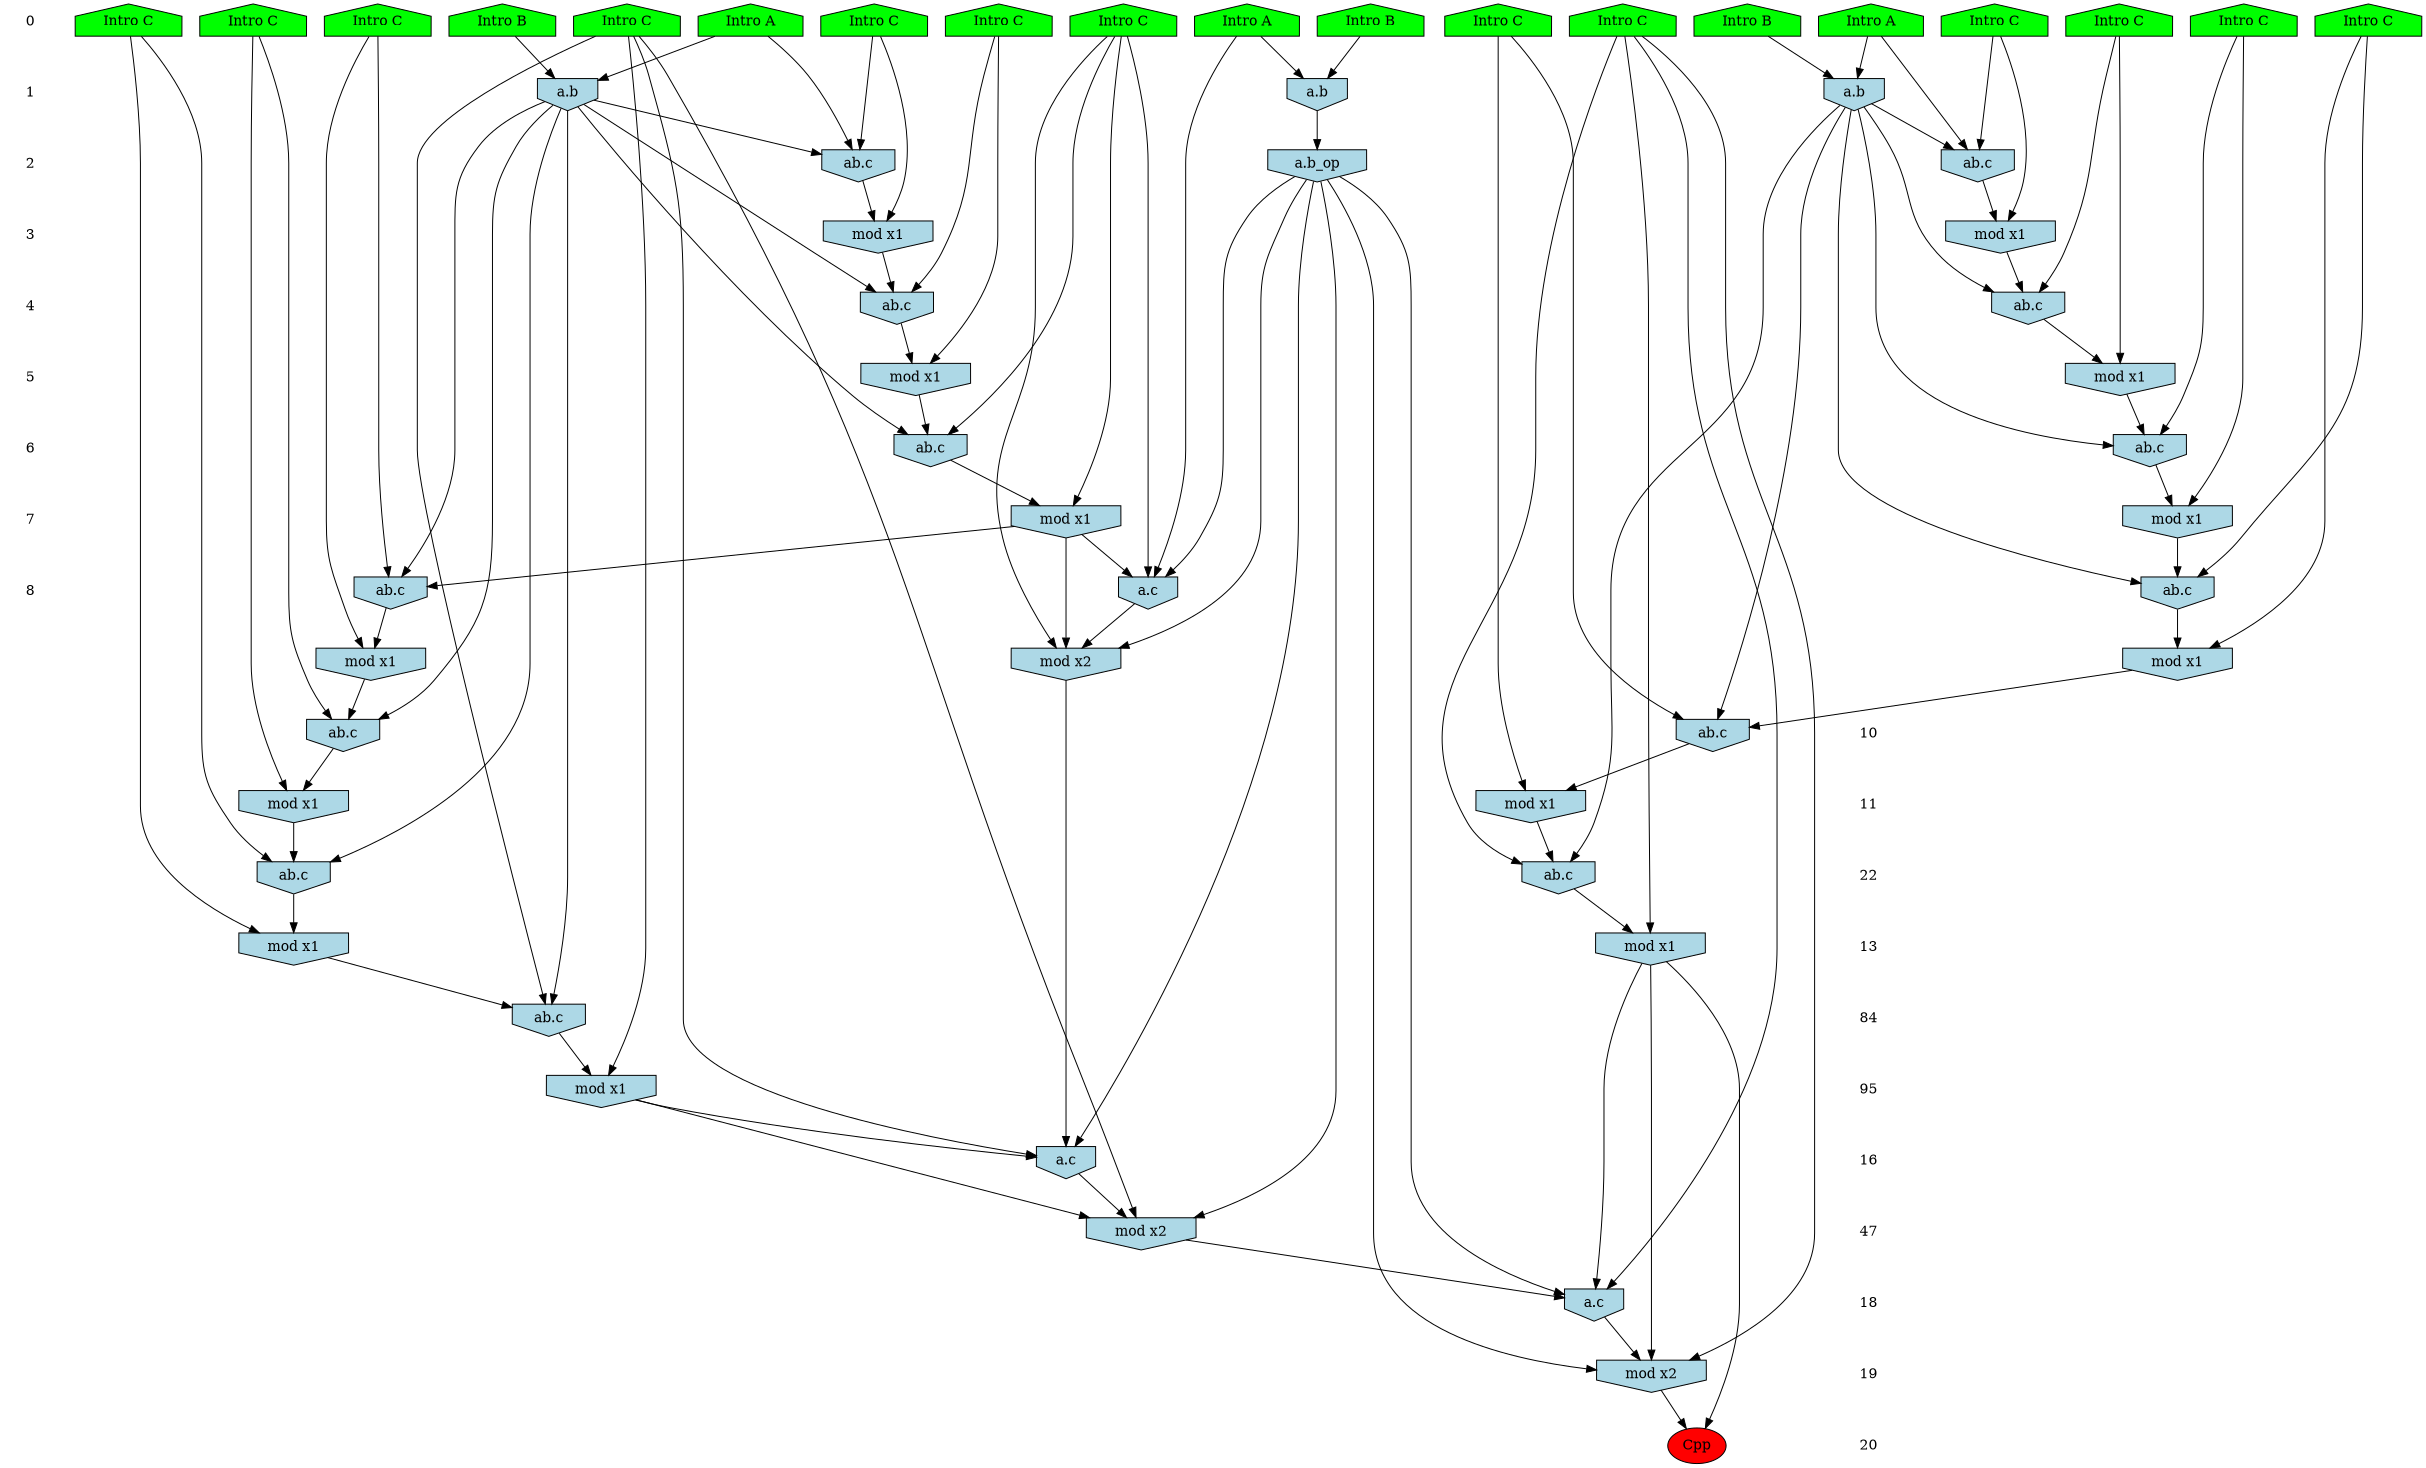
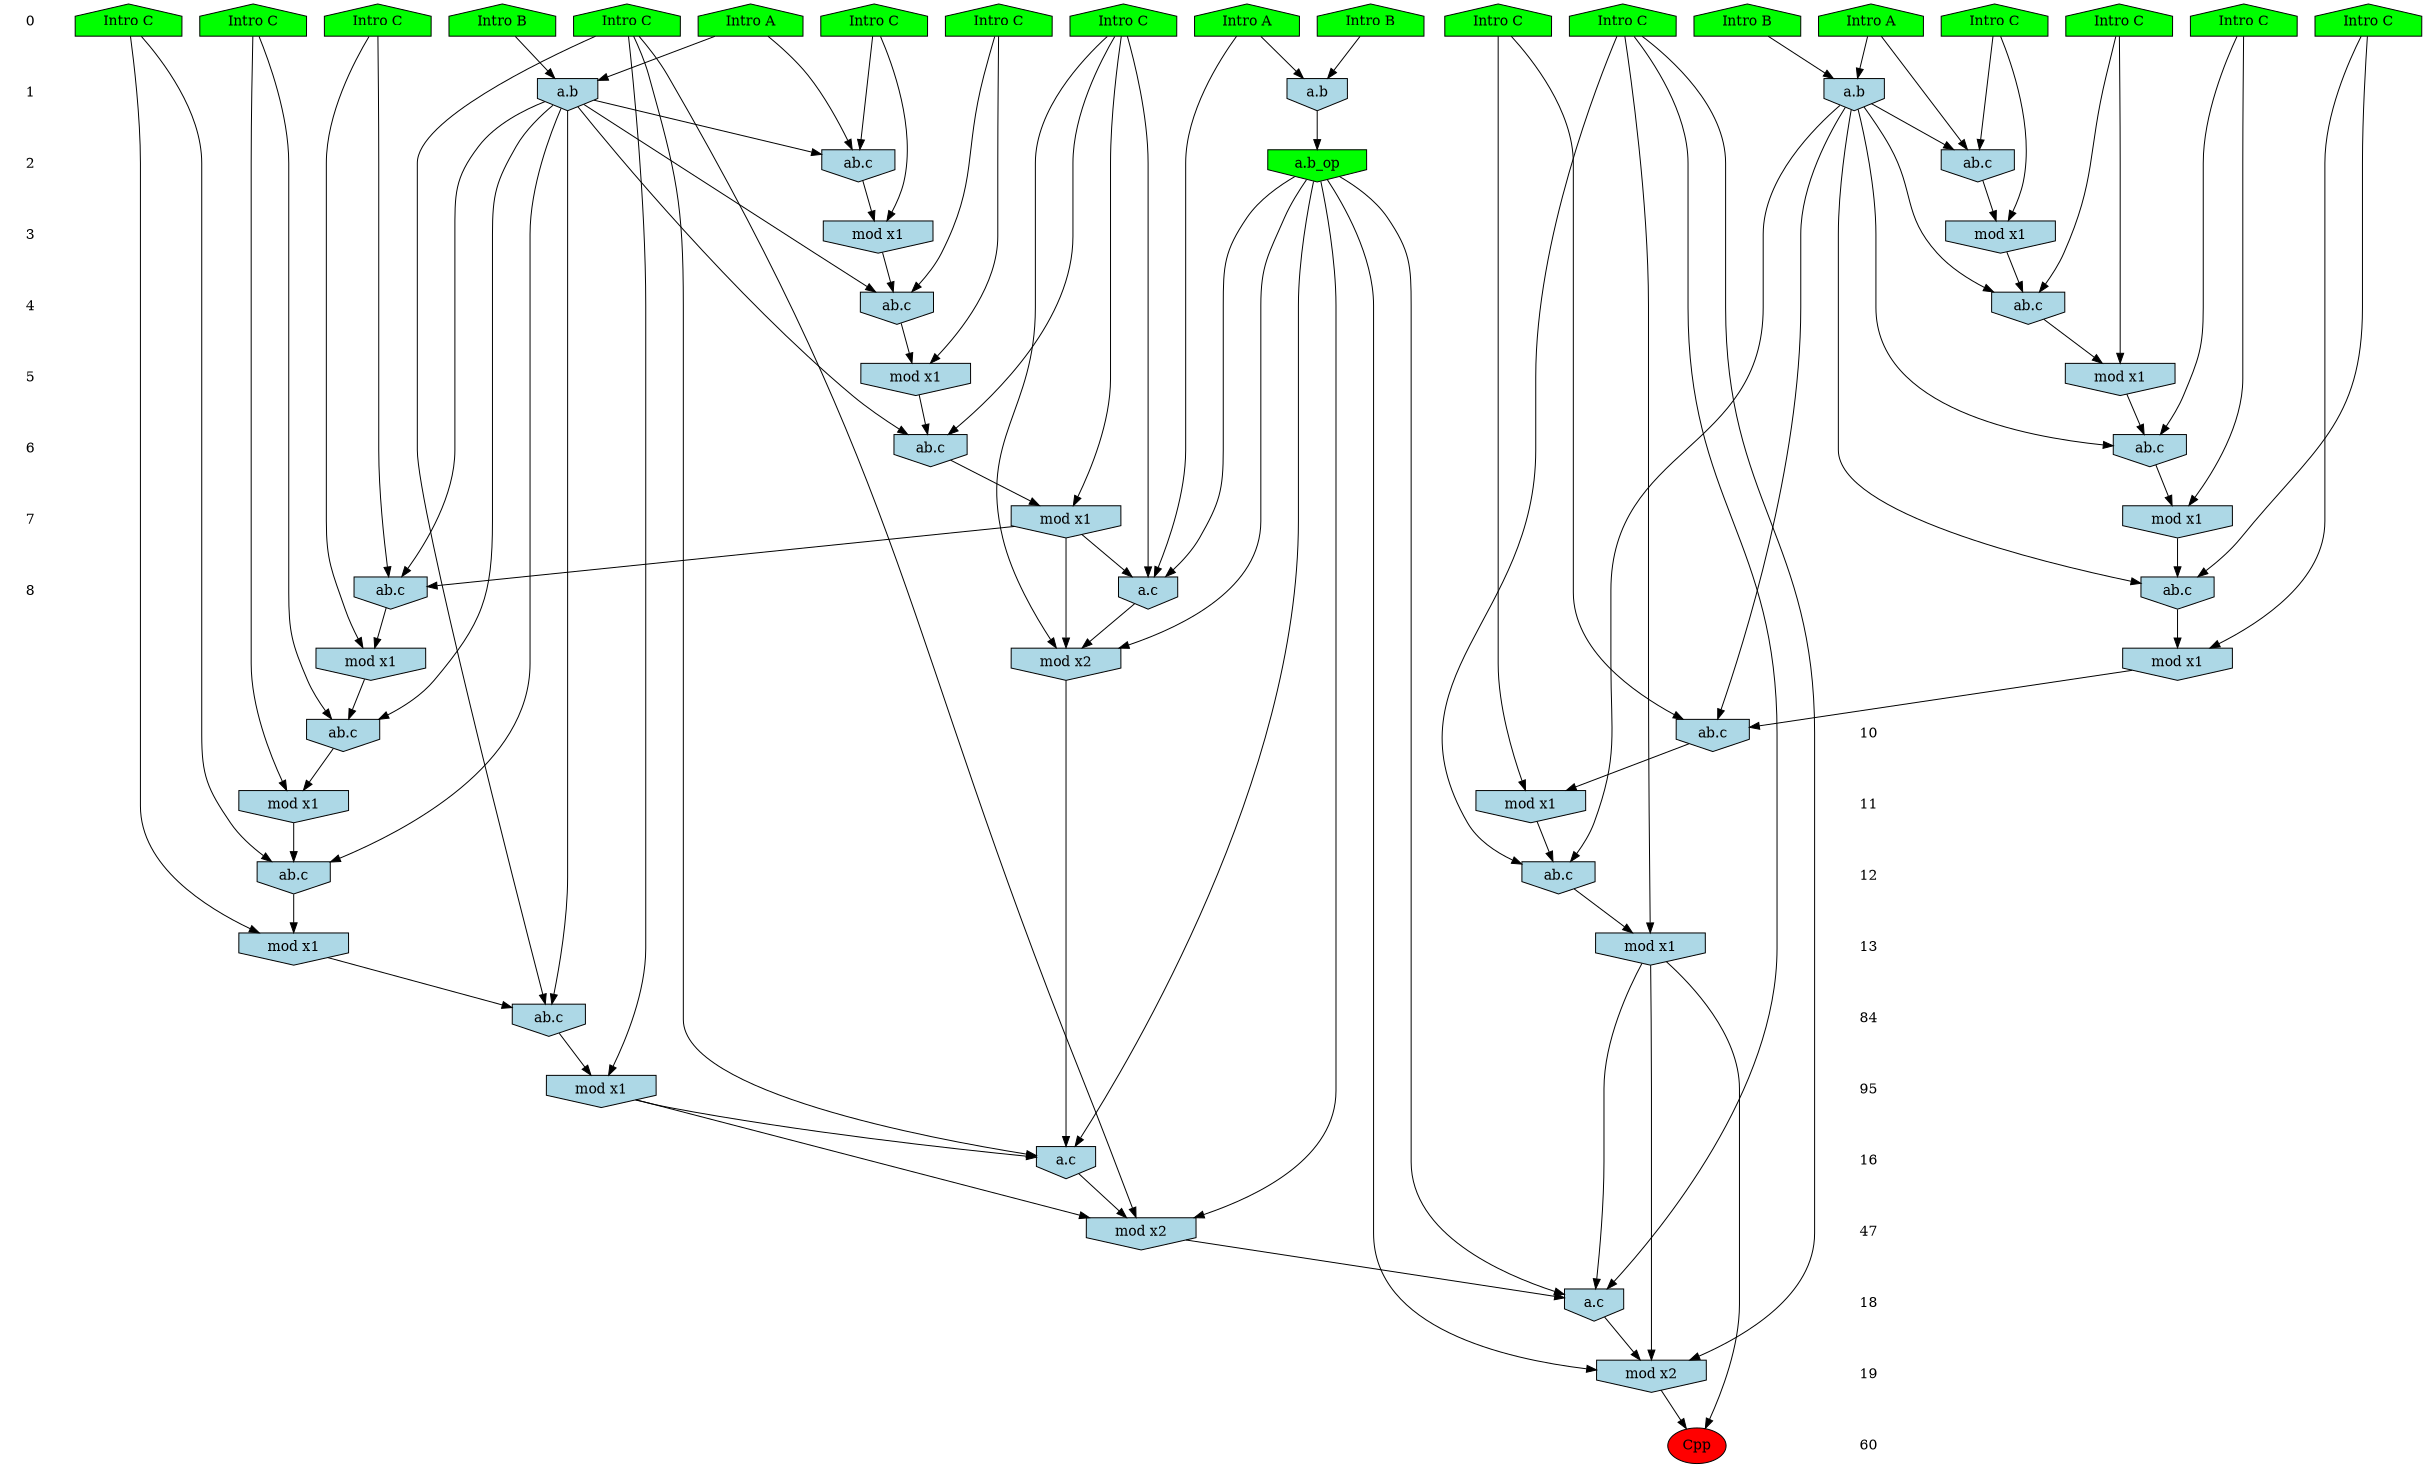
(1317, 164) -> (1317, 164)
(1869, 876) -> (1869, 876)
(1869, 1446) -> (1869, 1446)
